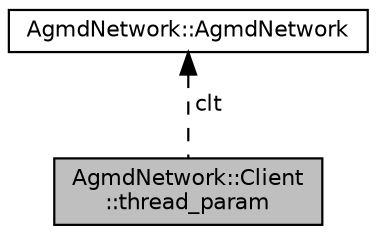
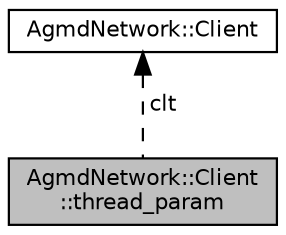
(188, 31) -> (143, 31)
